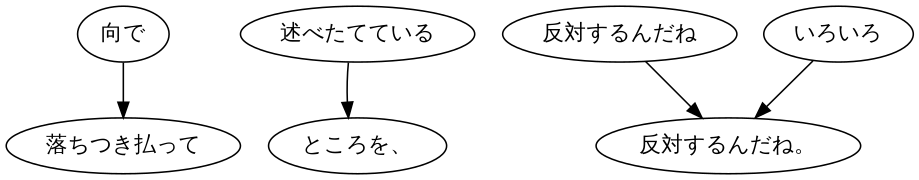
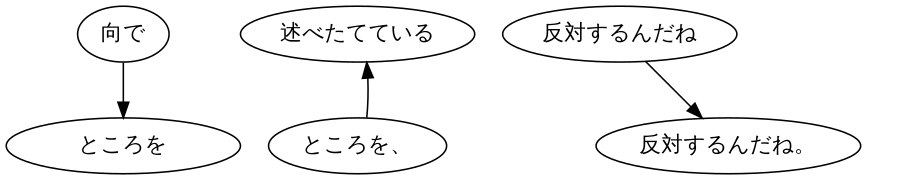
(839, 34) -> none
(347, 82) -> (368, 98)
(123, 146) -> (123, 146)
